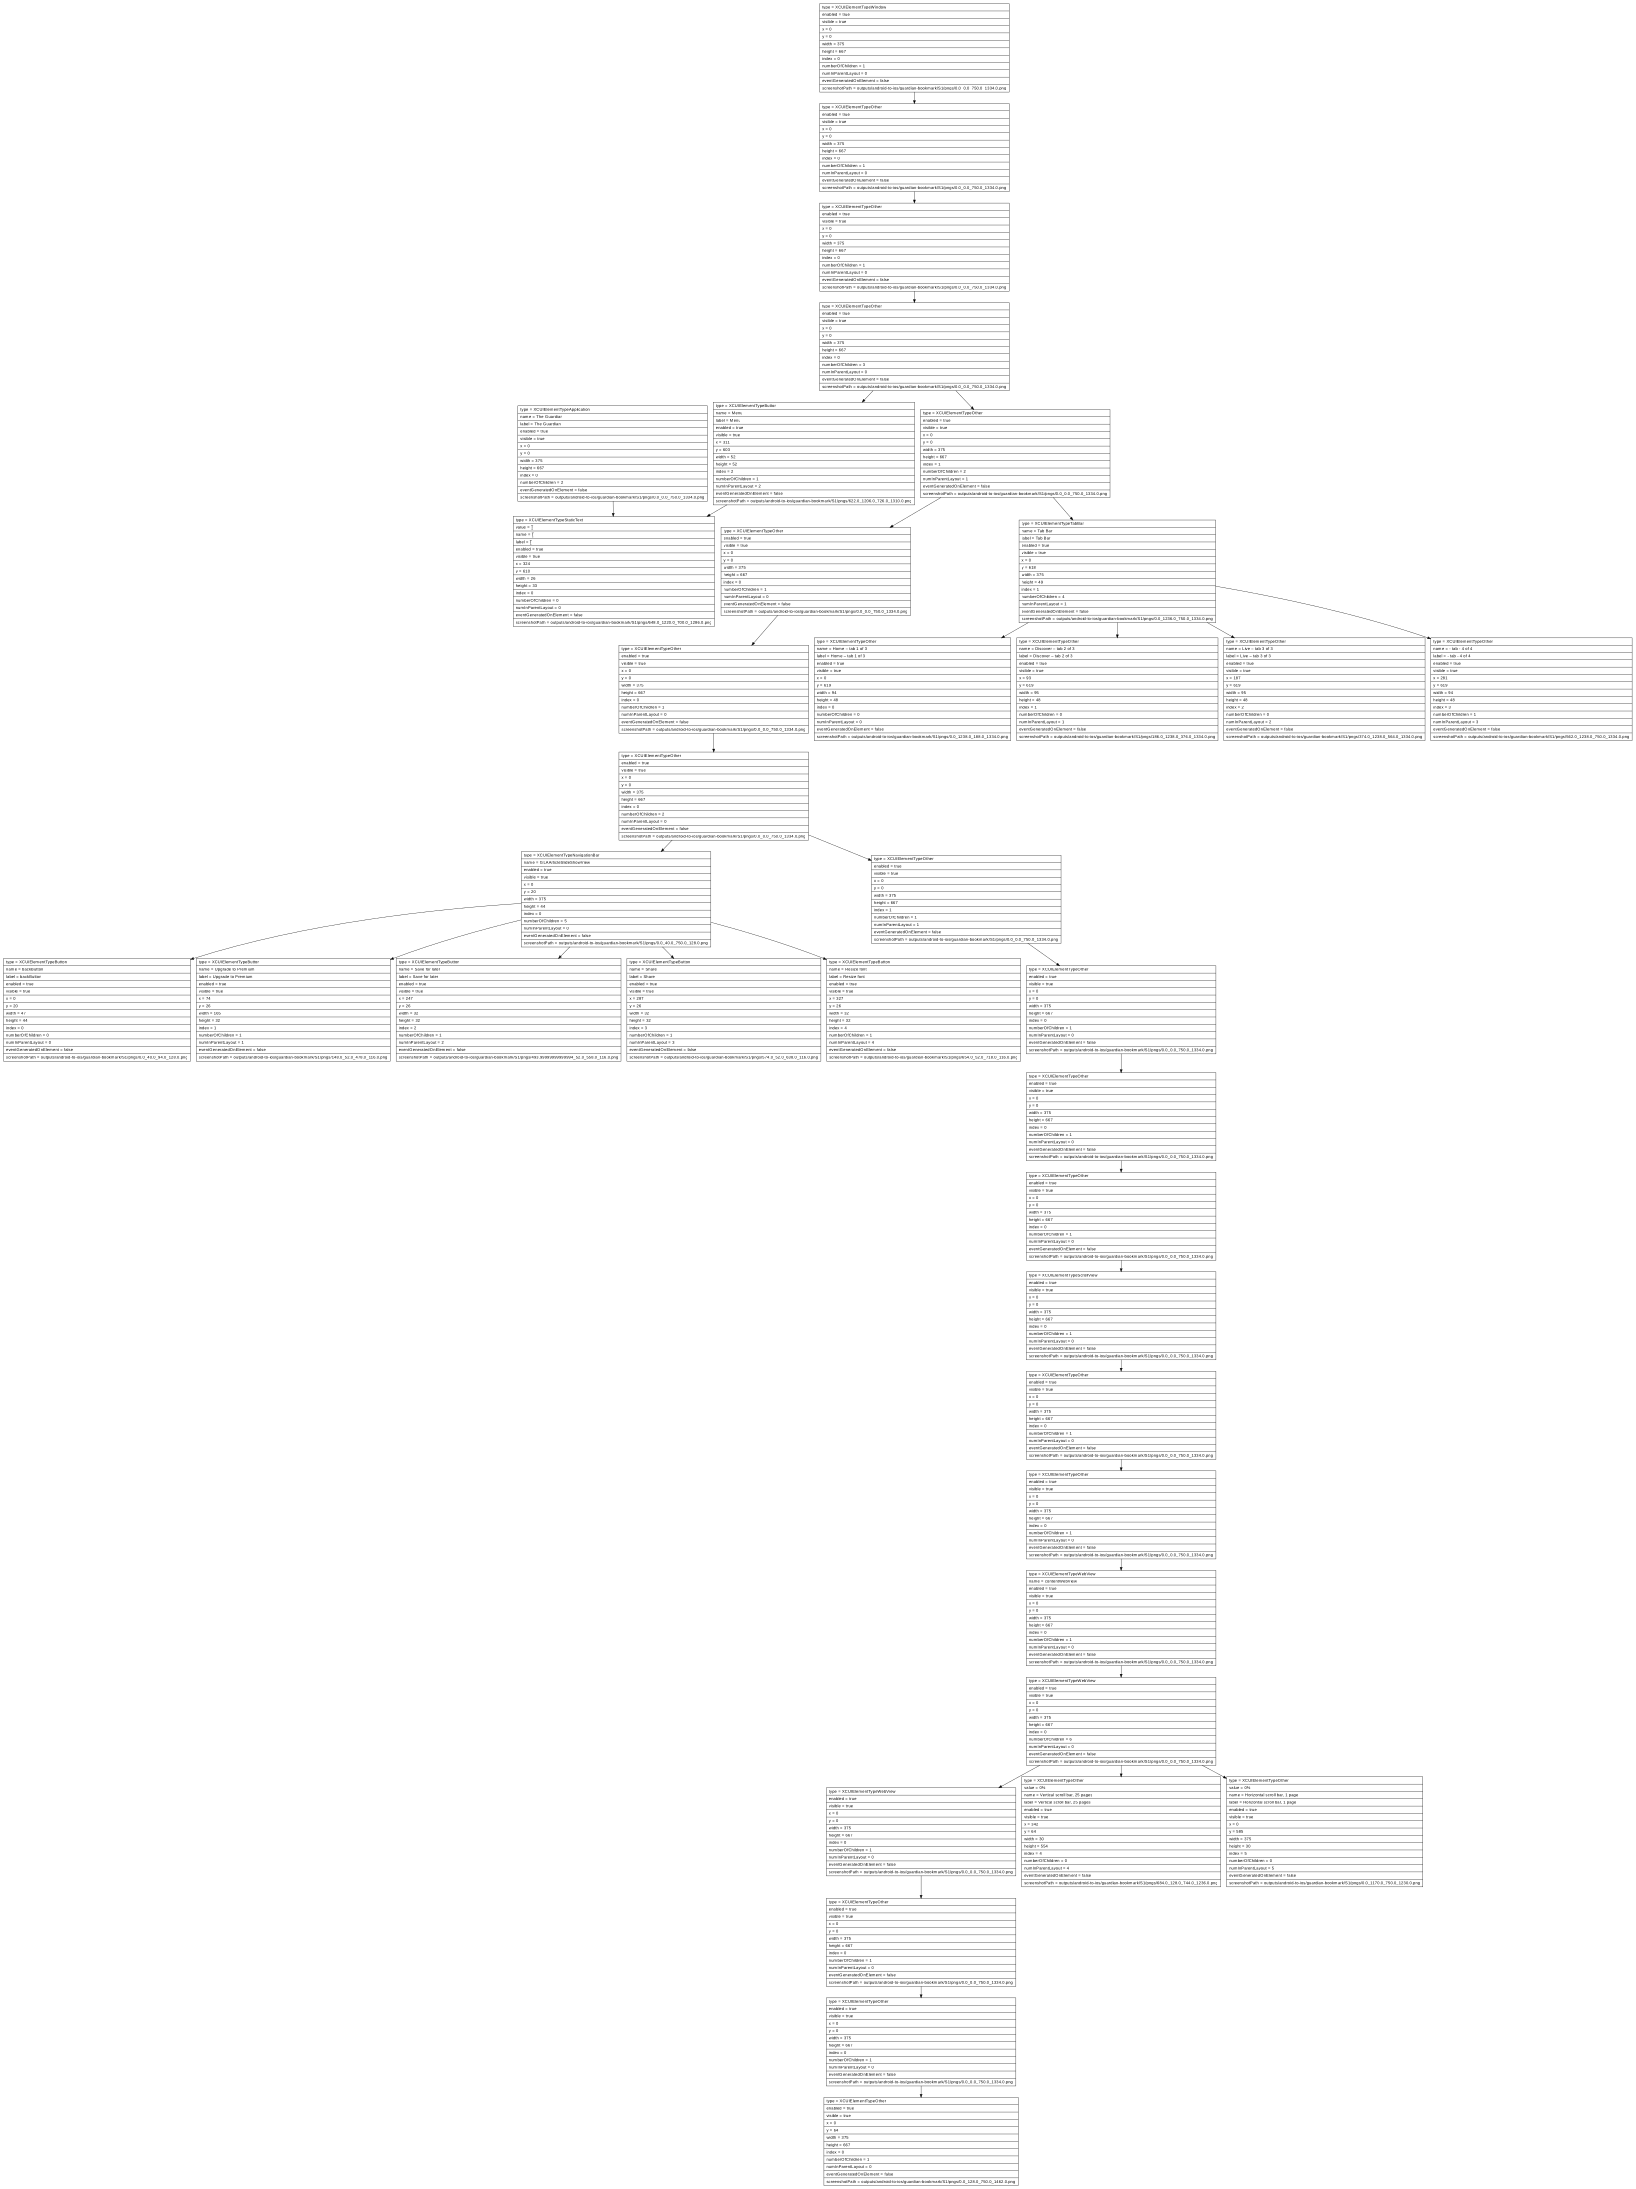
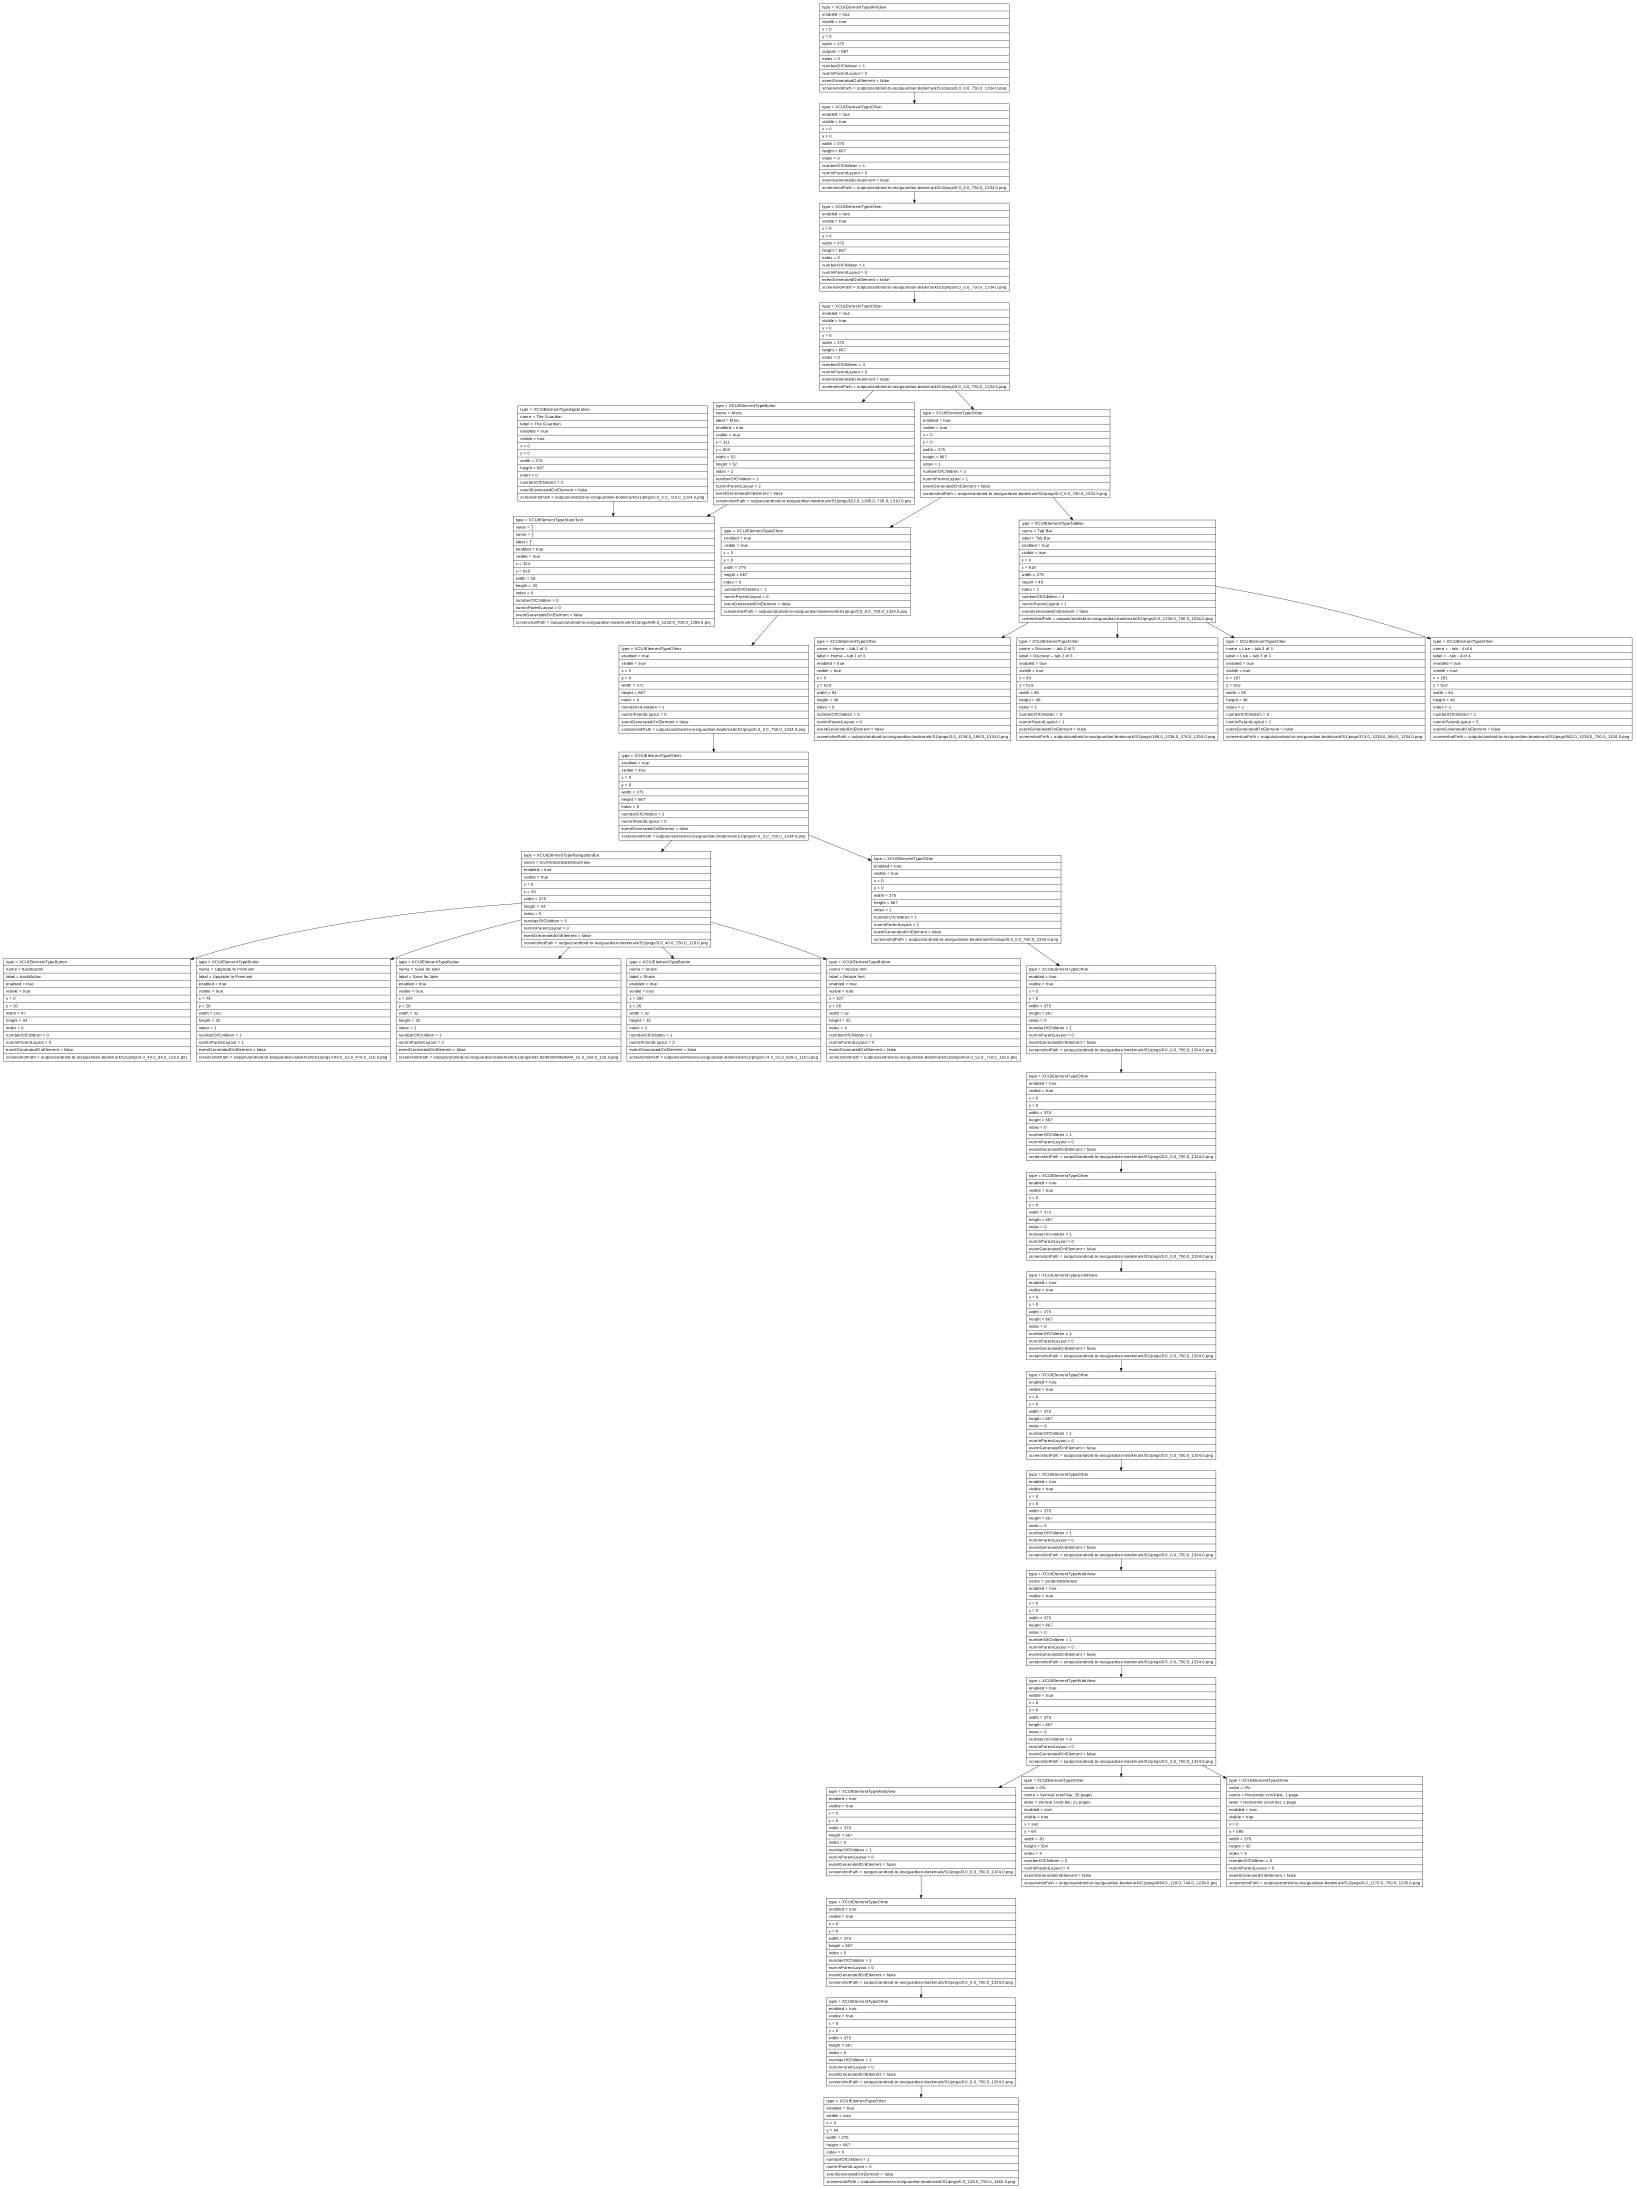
(834, 51) -> (835, 51)
